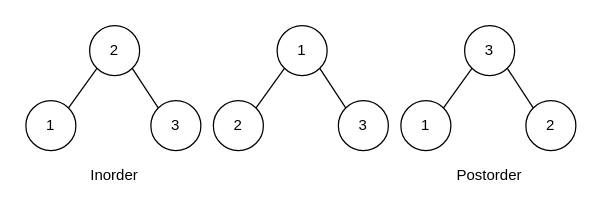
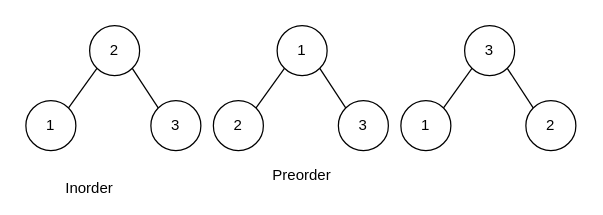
(114, 176) -> (89, 188)
none -> (302, 176)
(489, 176) -> none
